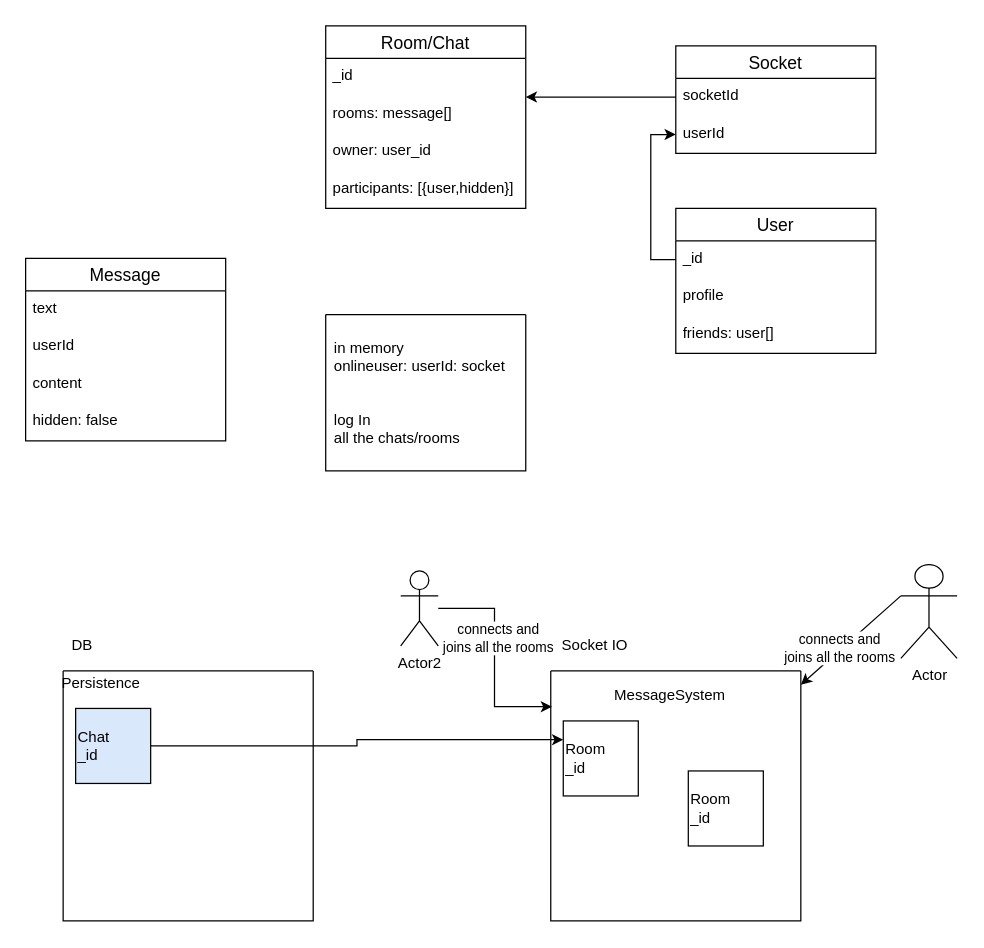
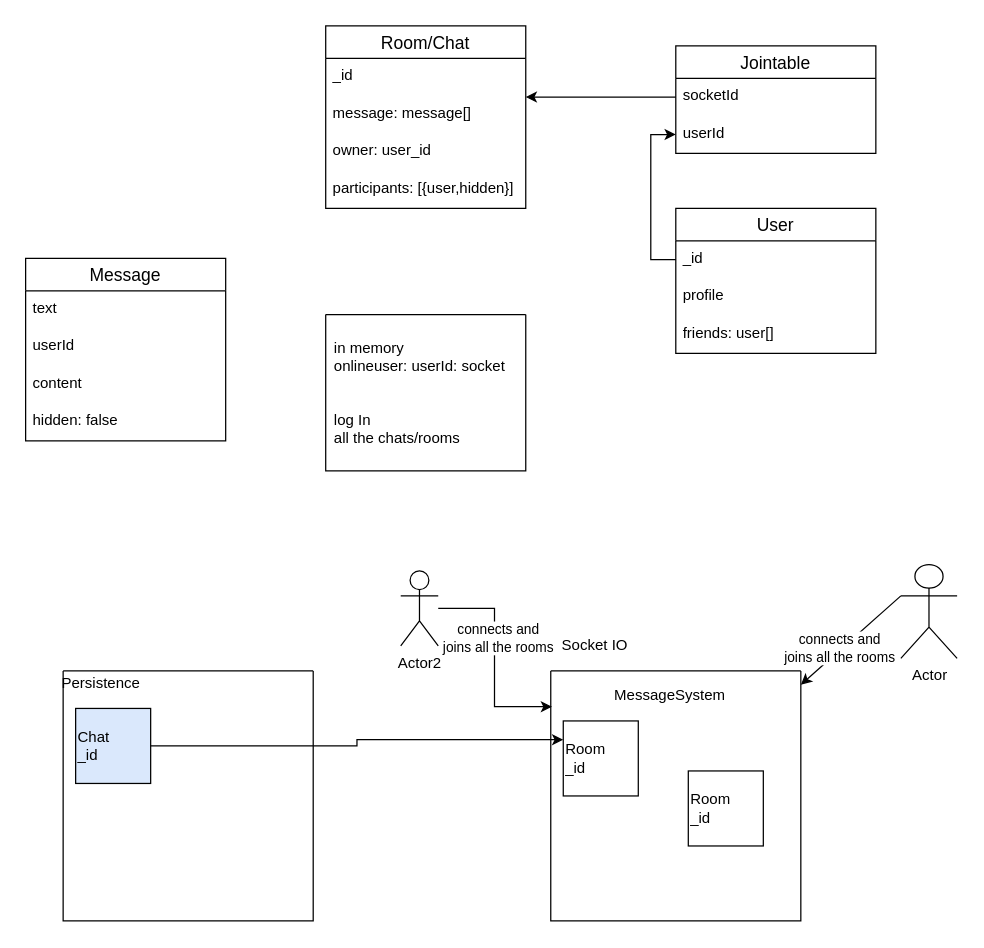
(775, 63) -> (775, 63)
(396, 113) -> (404, 113)
(82, 646) -> none
